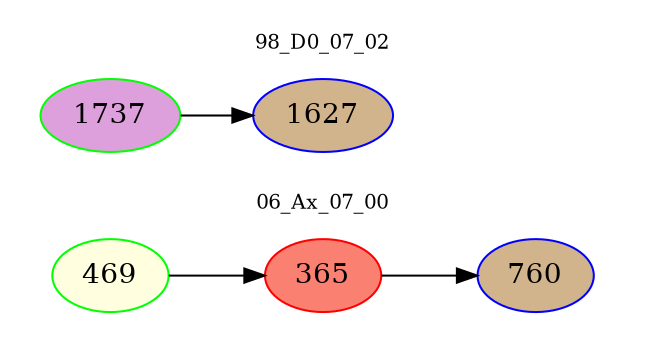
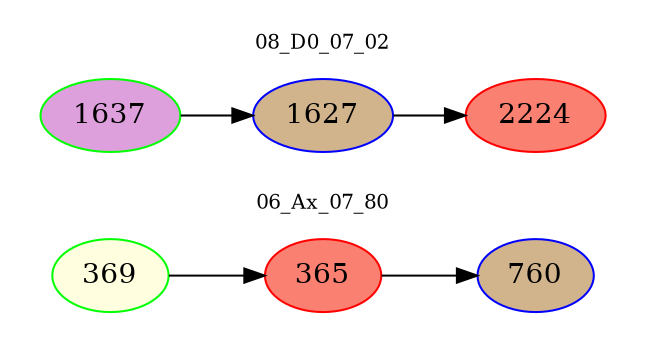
(323, 44) -> (323, 44)
(110, 116) -> (110, 116)
none -> (536, 116)
(323, 204) -> (323, 204)
(110, 276) -> (110, 276)
